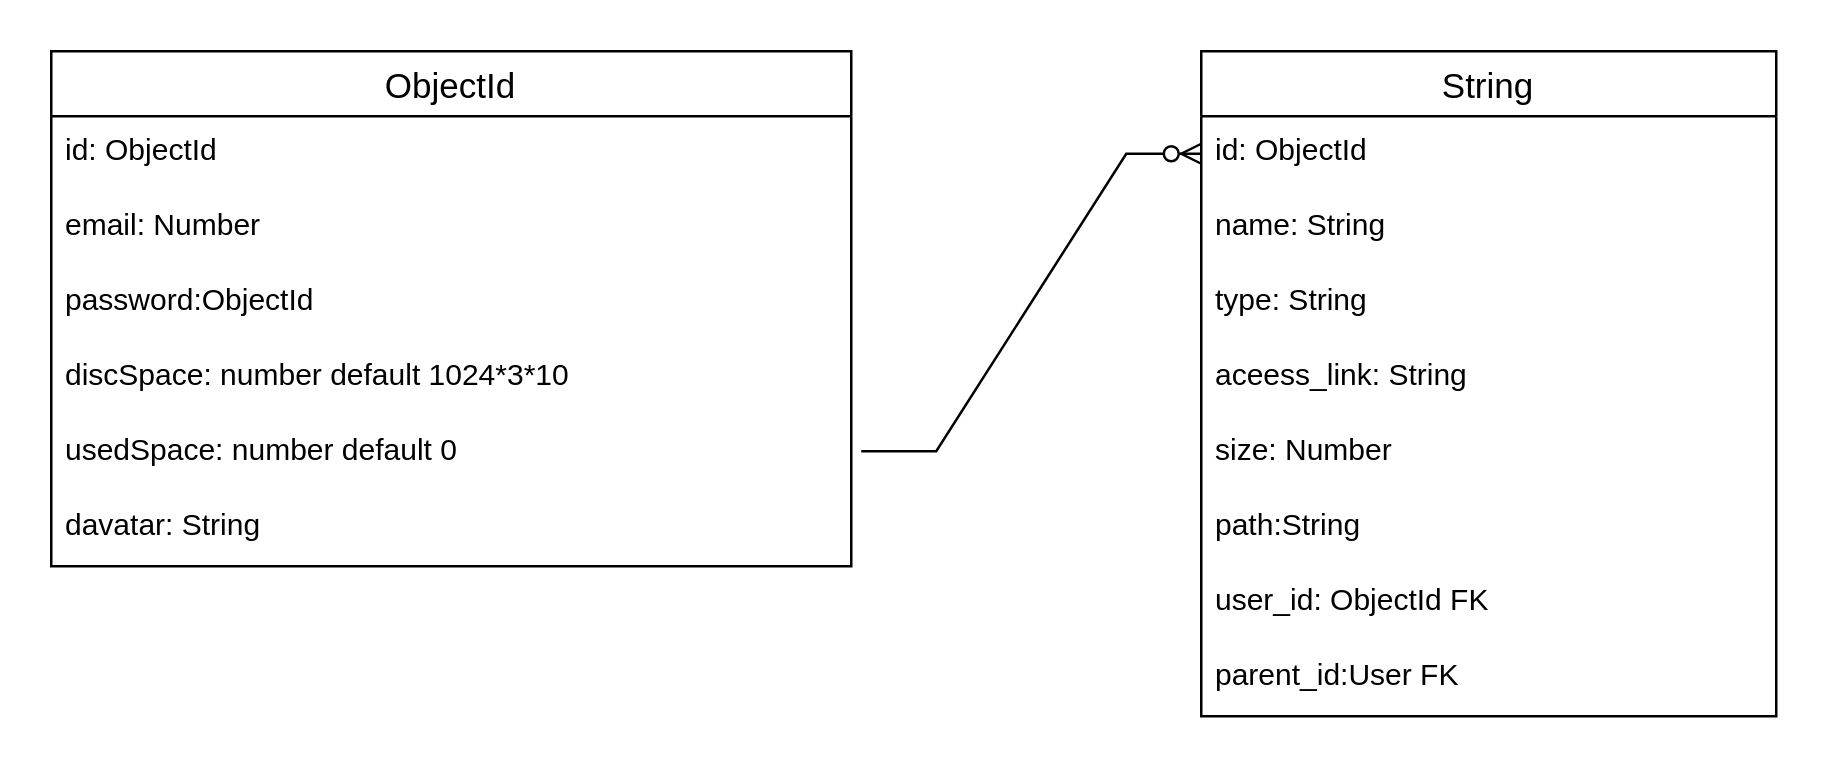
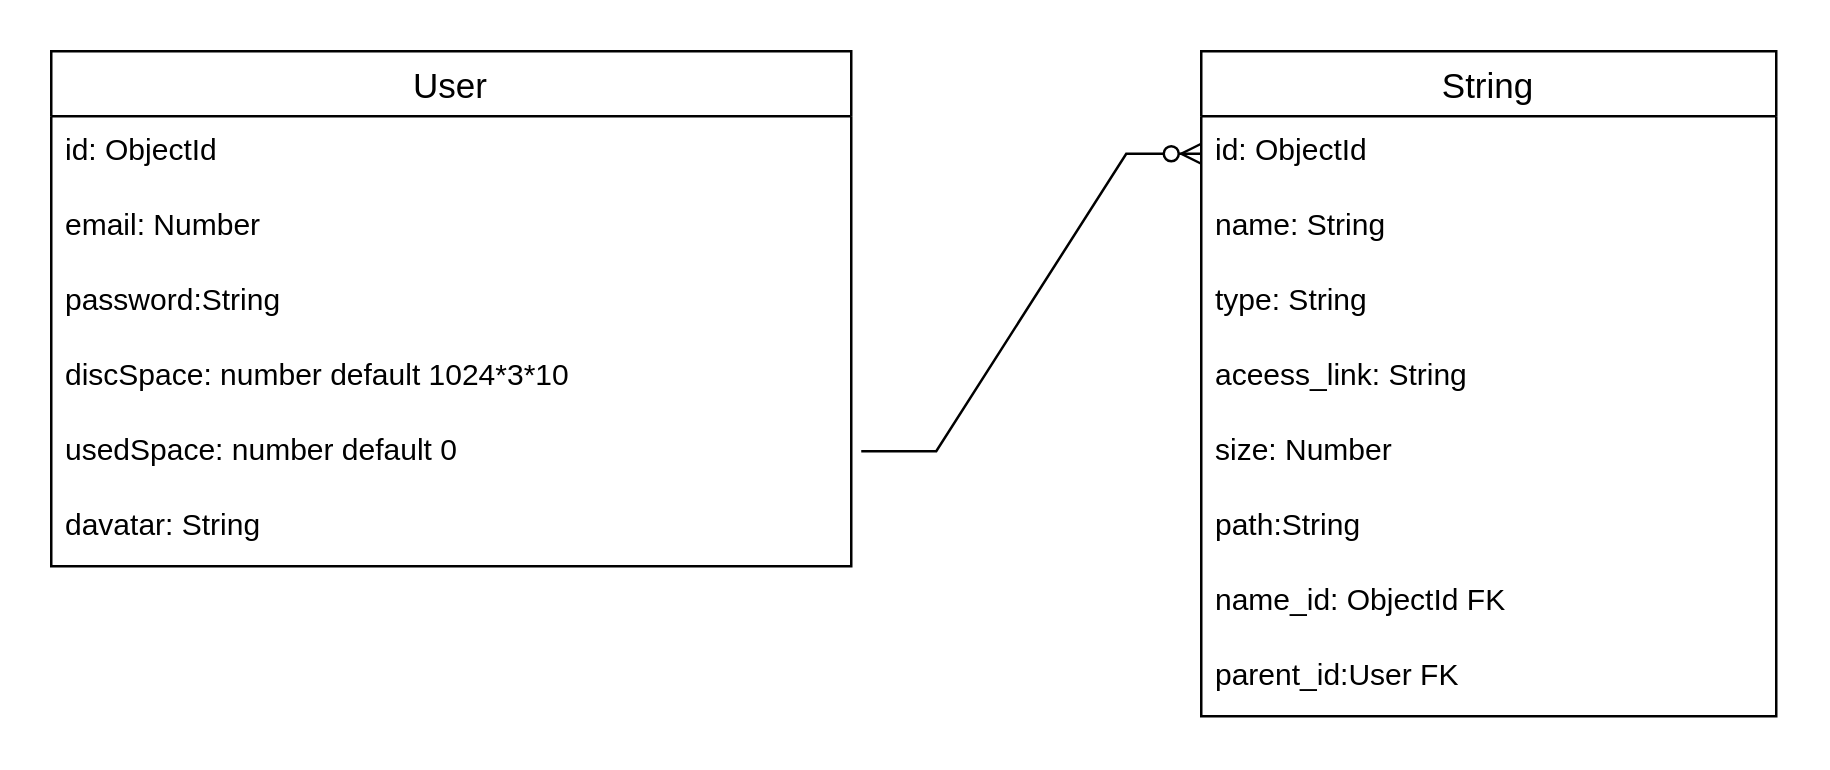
(450, 86) -> (450, 86)
(204, 300) -> (183, 300)
(1367, 600) -> (1367, 600)
